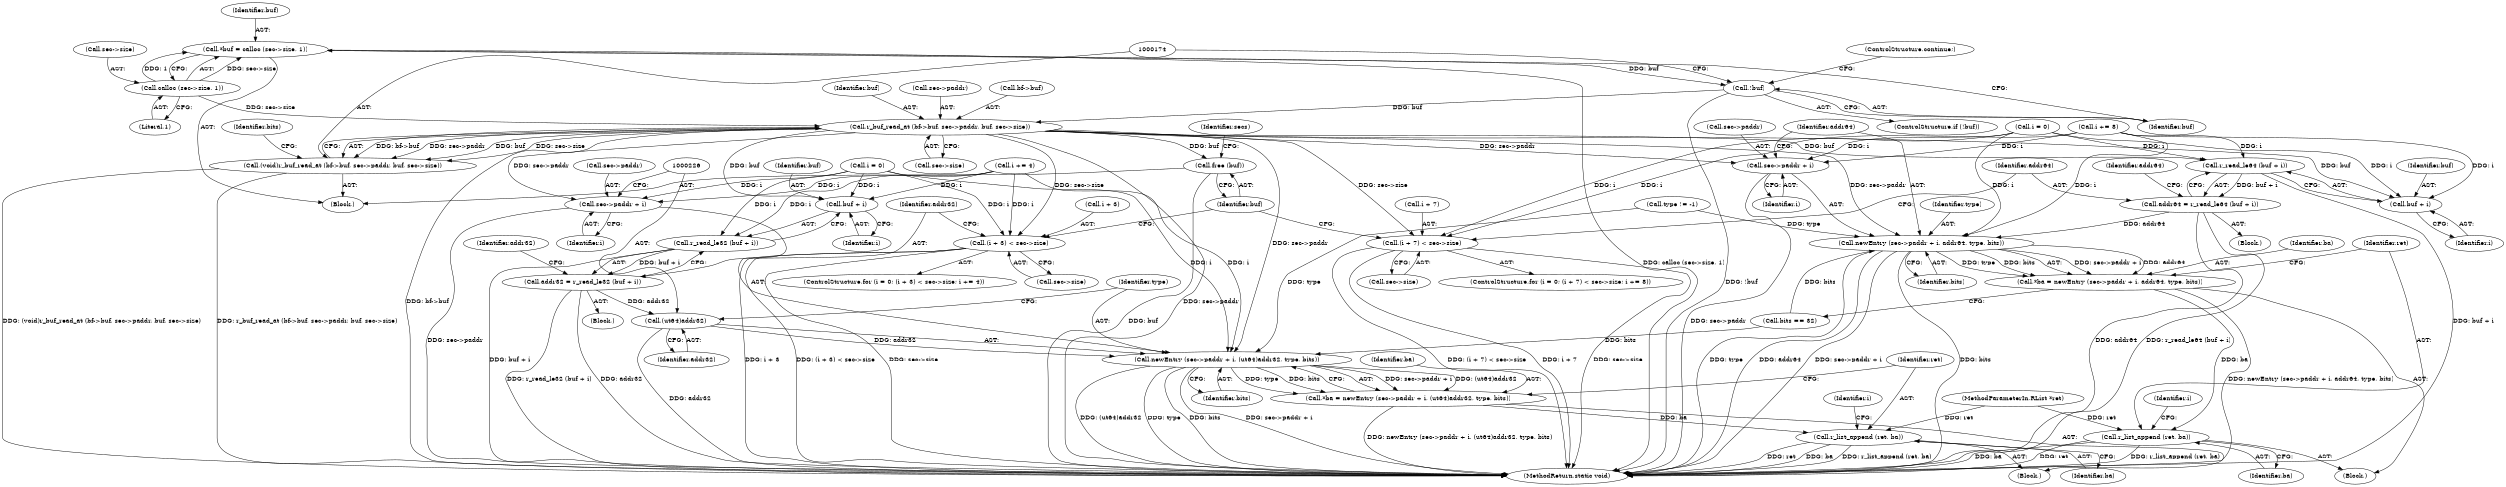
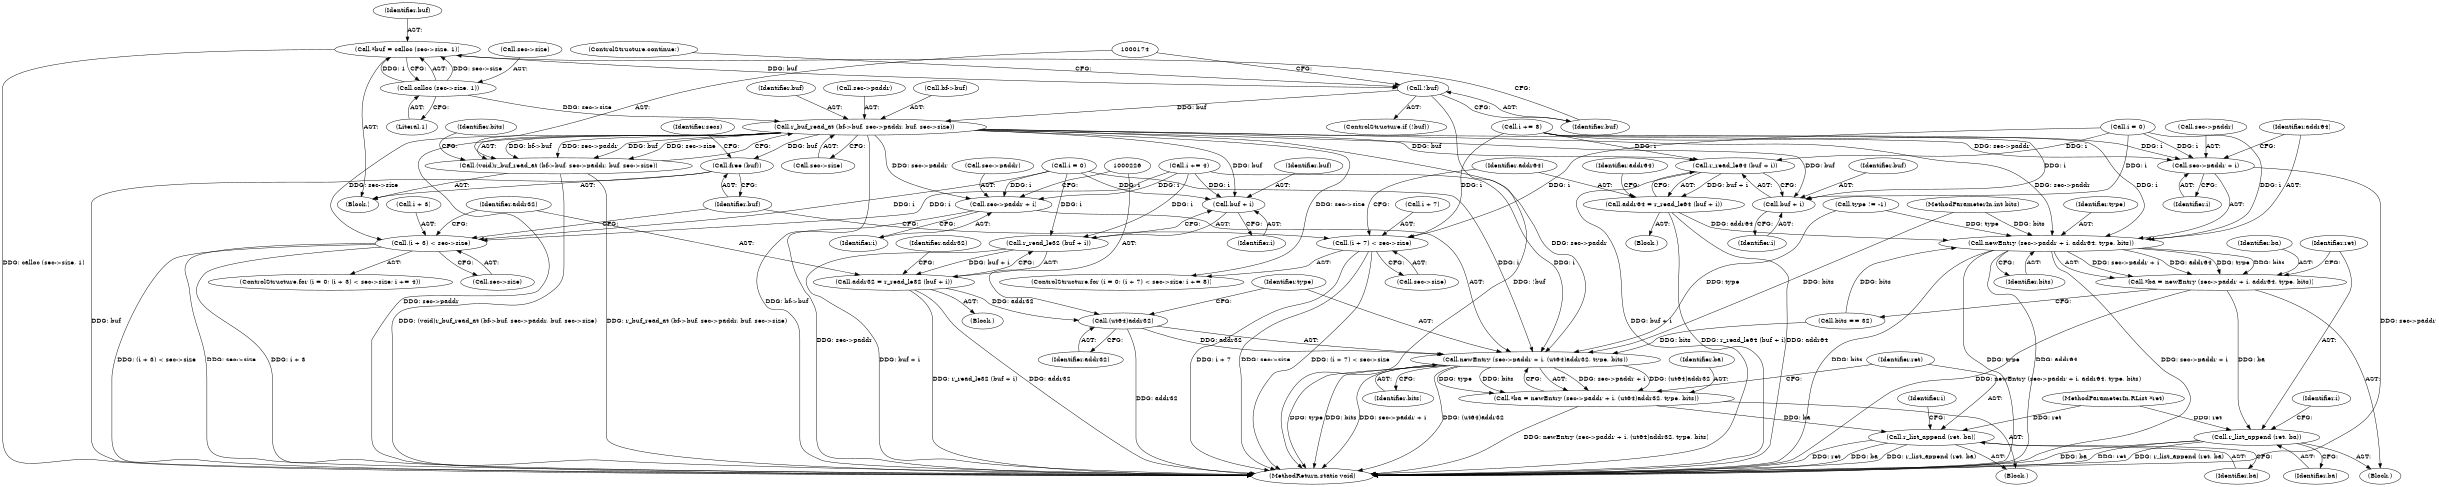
(1294, 144) -> (1269, 145)
none -> (1973, 205)
